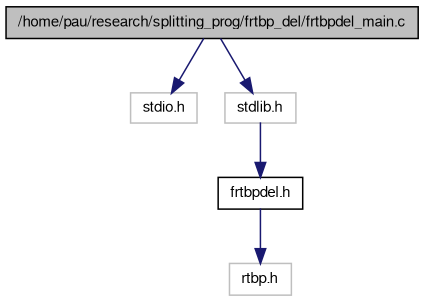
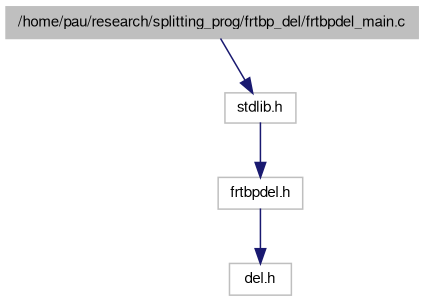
(212, 23) -> (212, 23)
(164, 108) -> none
(260, 193) -> (260, 193)
(260, 279) -> (260, 279)
